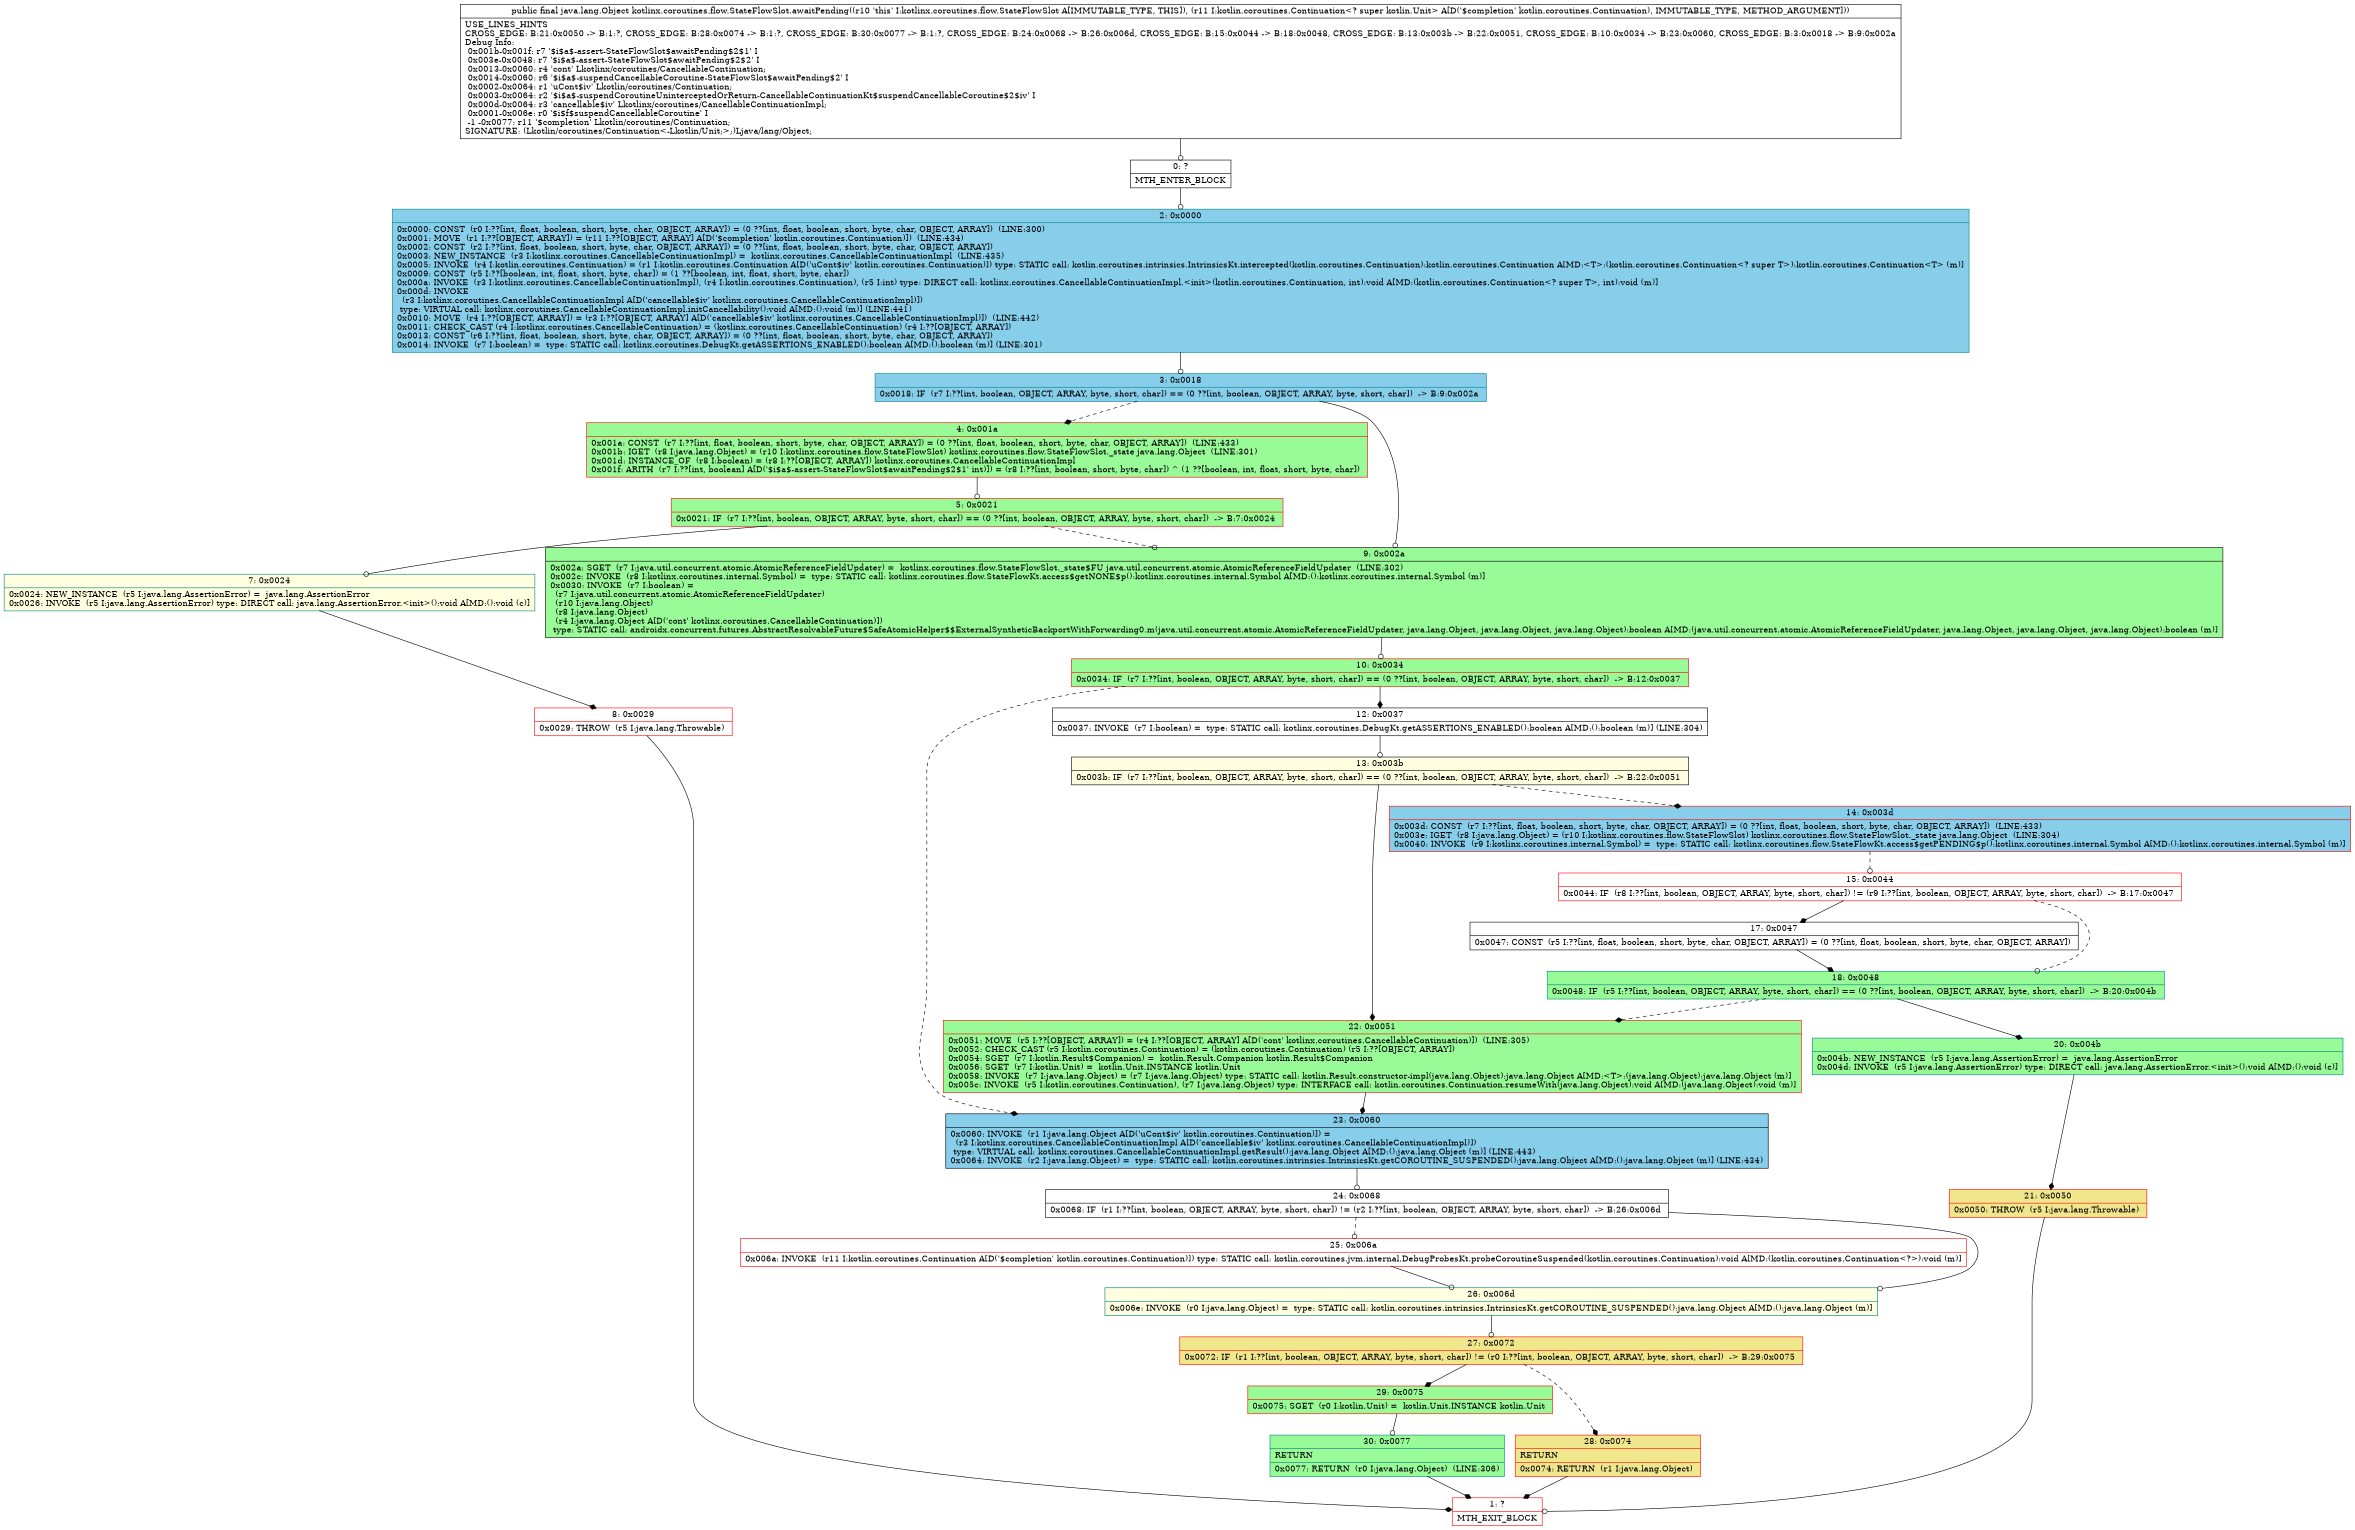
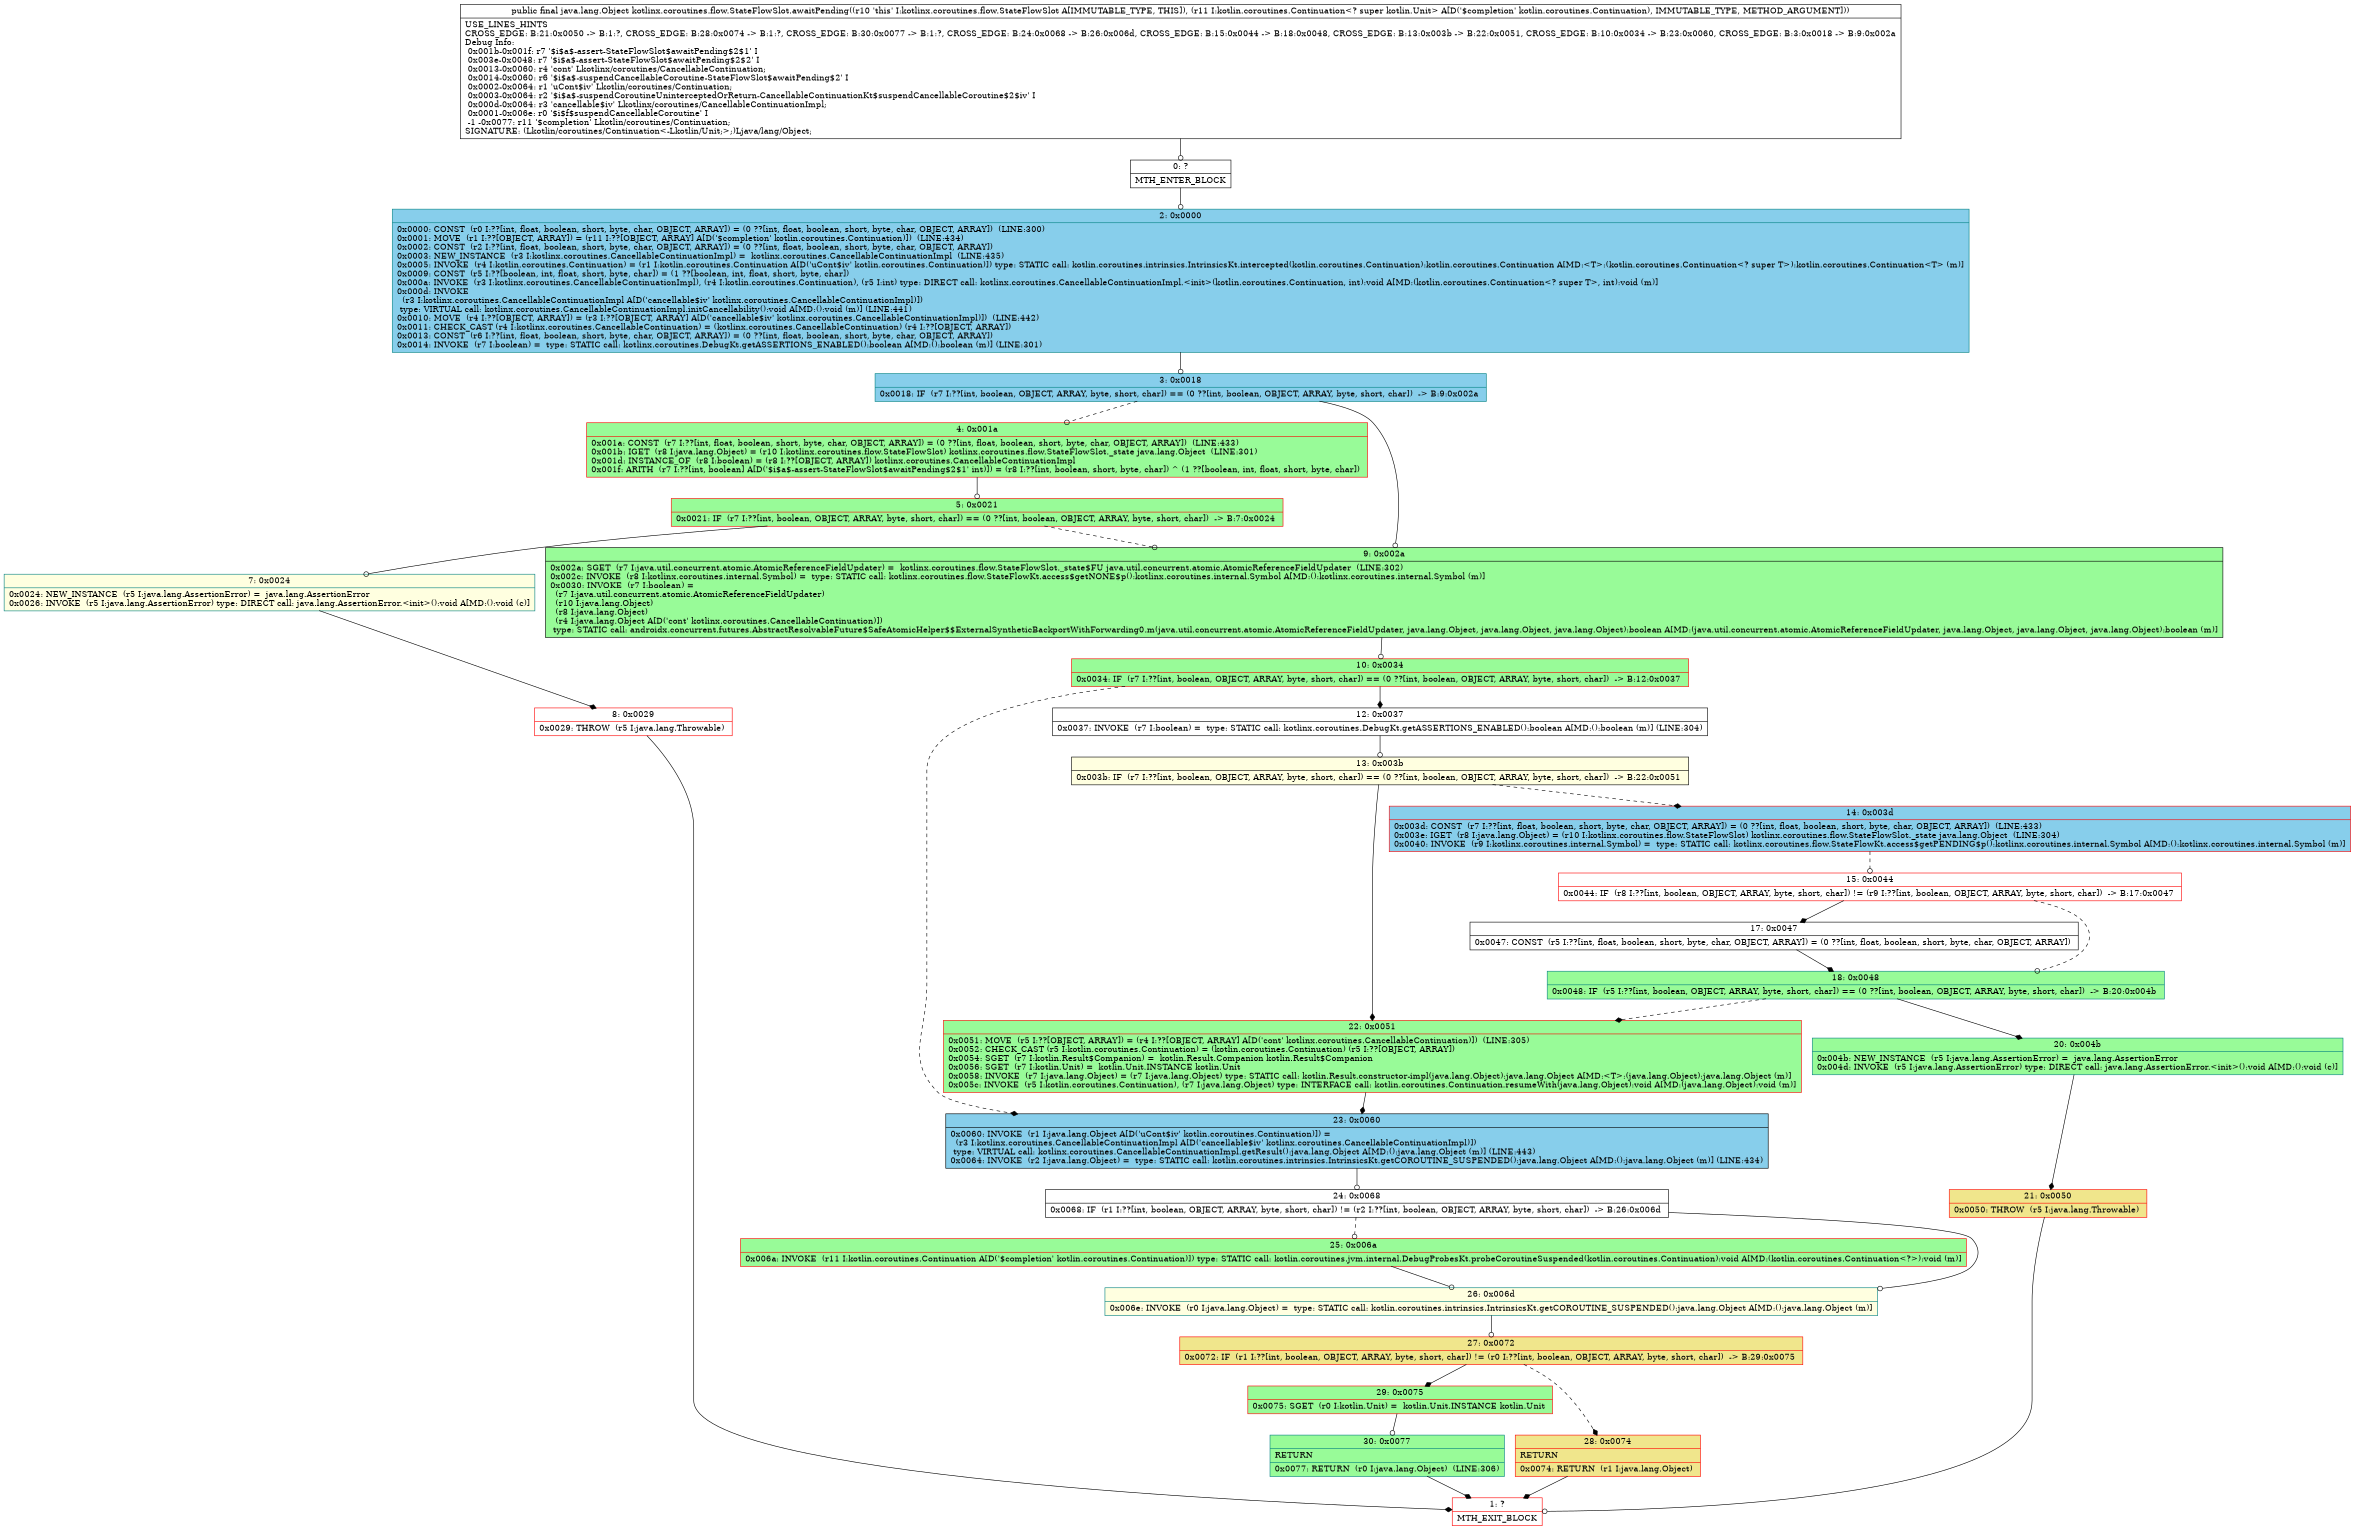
(1103, 411) -> (1103, 411)
(1353, 1253) -> (1353, 1253)
